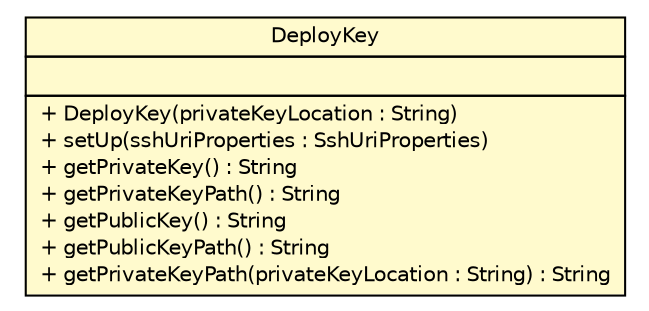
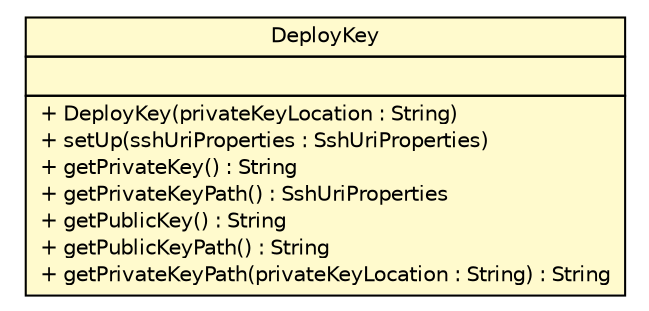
(191, 195) -> (245, 195)
